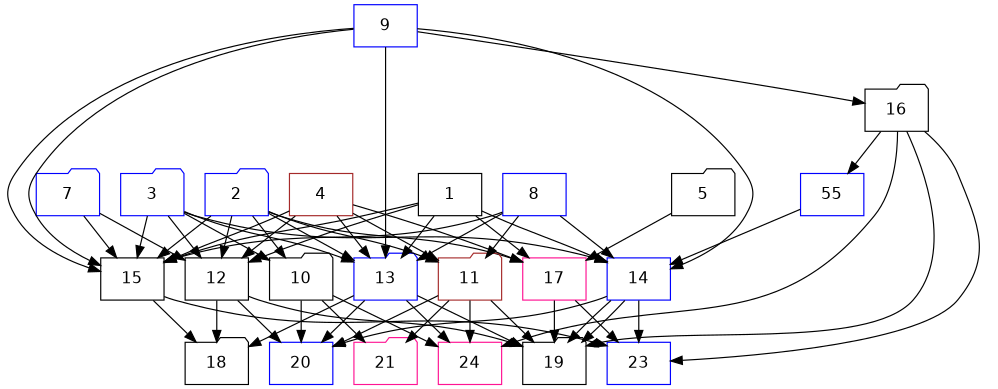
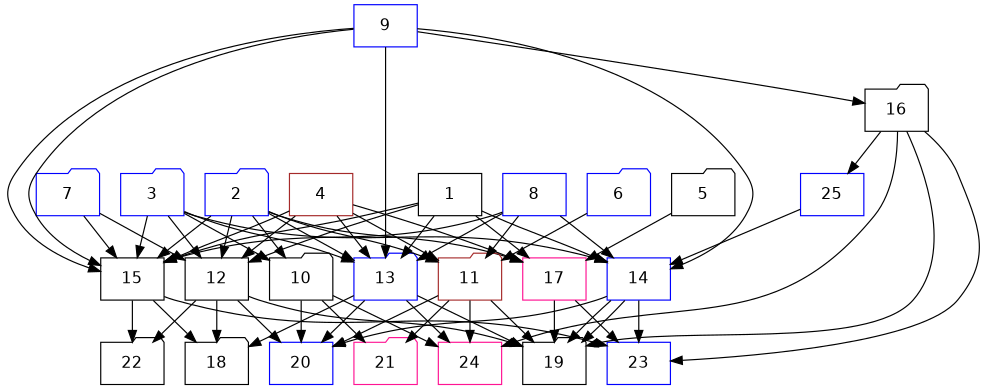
none -> (619, 195)
(832, 195) -> (832, 195)
none -> (132, 363)
